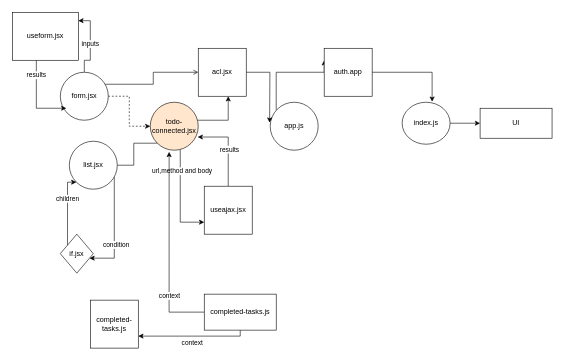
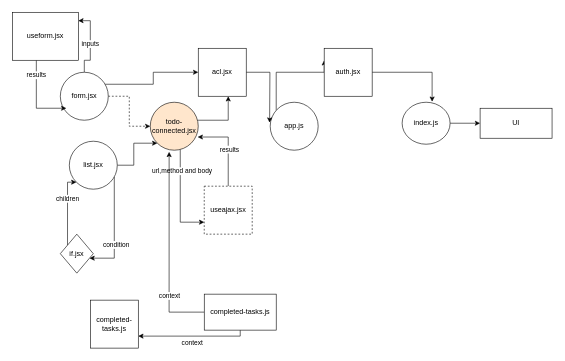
(194, 72) -> (192, 72)
(348, 72) -> (348, 72)
(153, 143) -> (151, 143)
(228, 210) -> (228, 210)
